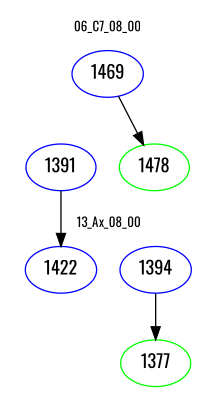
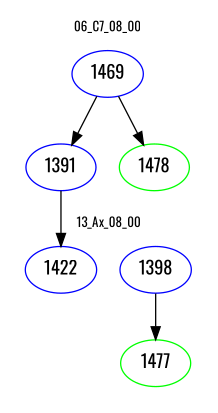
none -> (87, 115)
(156, 270) -> (156, 270)
(156, 363) -> (156, 363)
